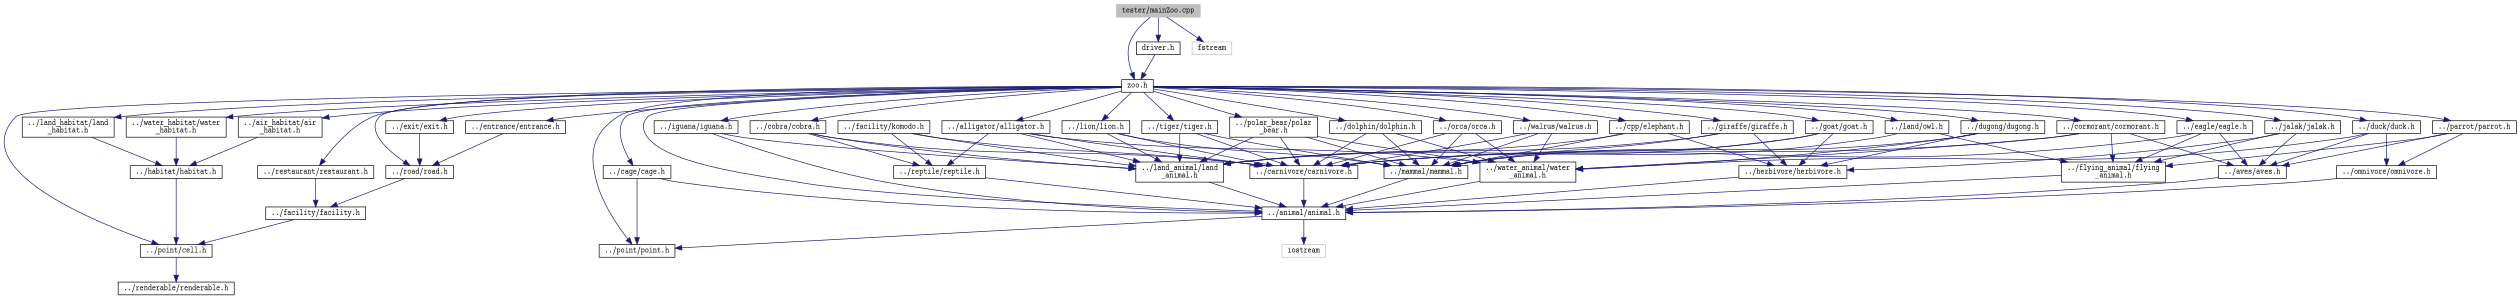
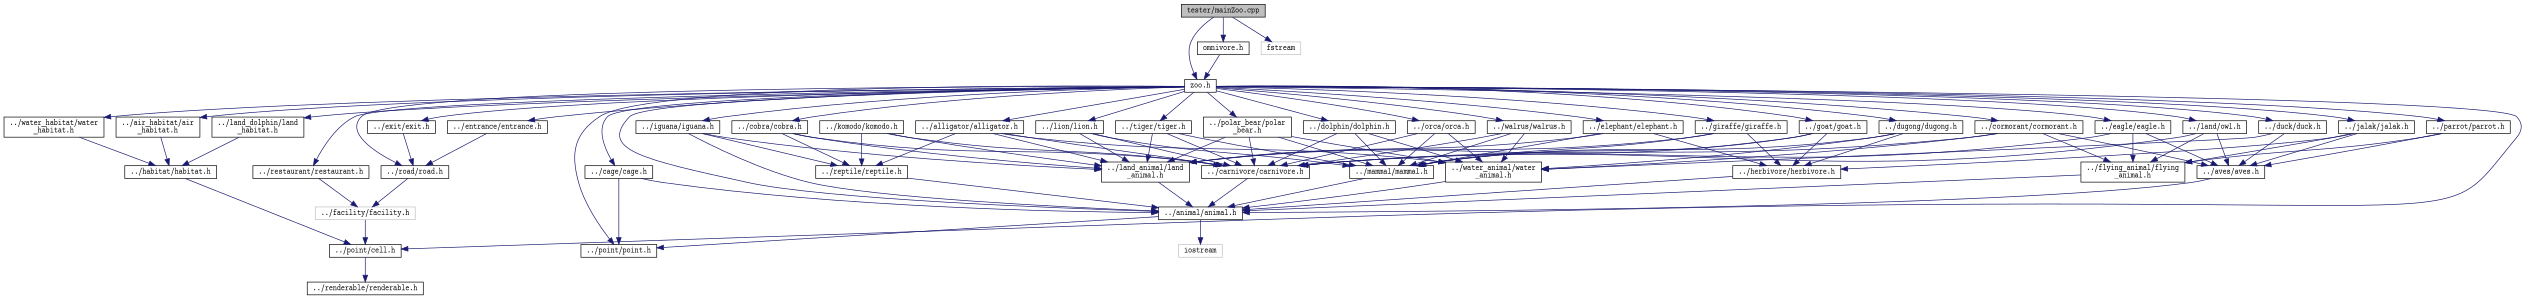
(1158, 11) -> (1223, 11)
(1158, 48) -> (1223, 48)
(68, 127) -> (258, 127)
(884, 127) -> (862, 127)
(1649, 127) -> (1633, 127)
none -> (2221, 144)
none -> (766, 149)
(2387, 172) -> none
(316, 213) -> (365, 213)
